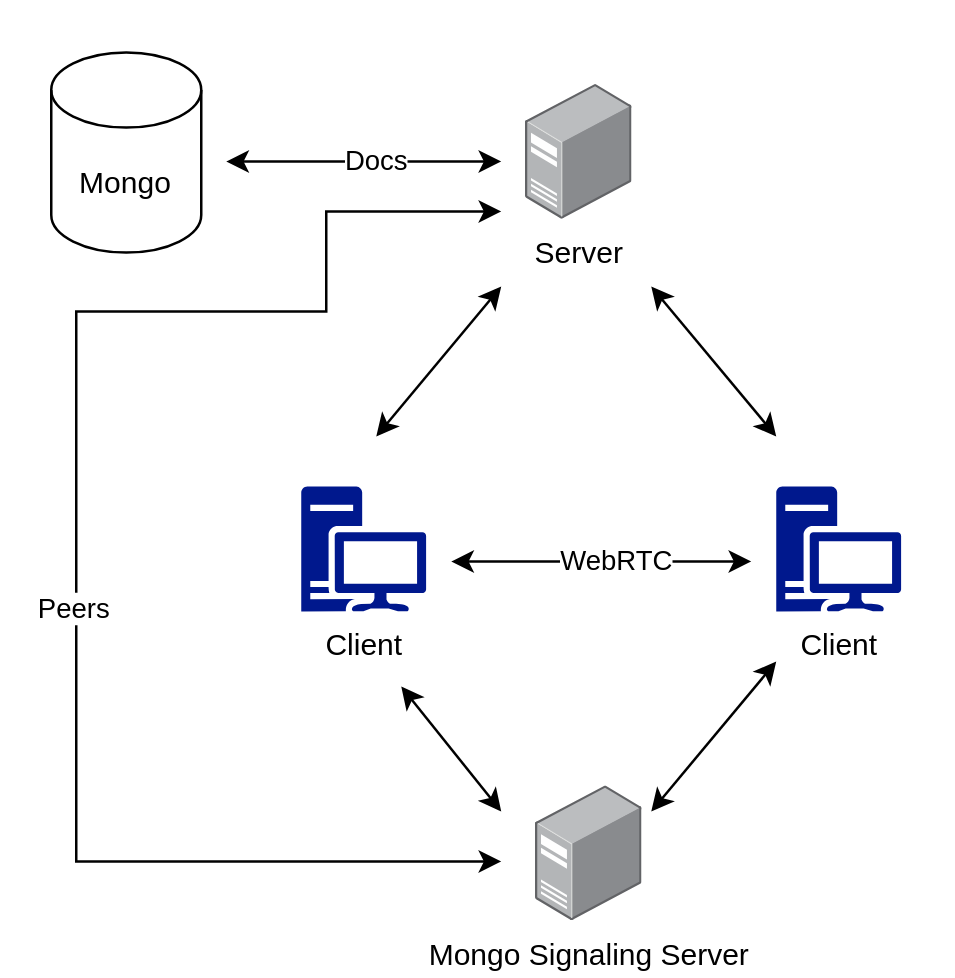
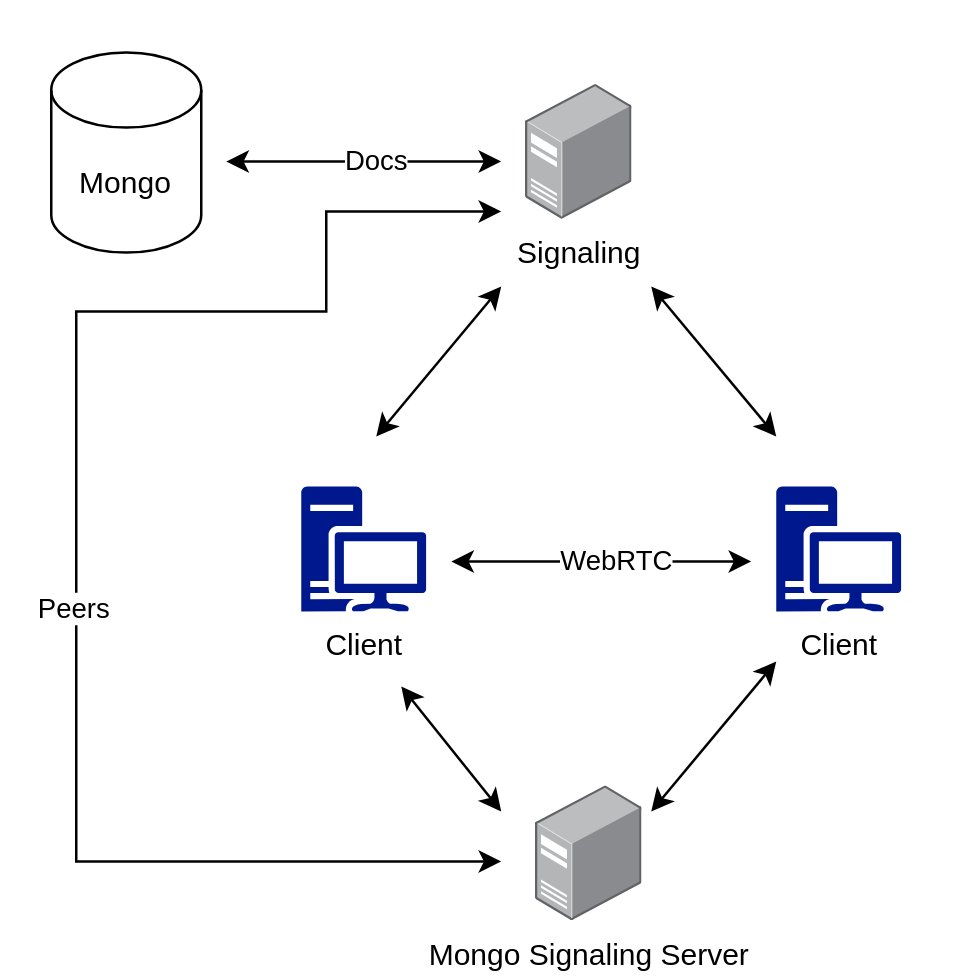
(580, 254) -> (580, 254)
